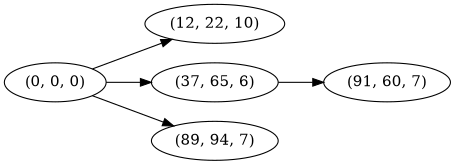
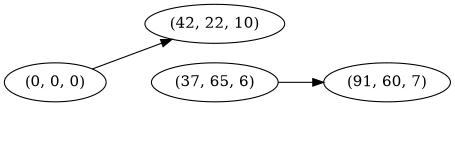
(215, 24) -> (215, 24)
(123, 82) -> none
(215, 141) -> none
